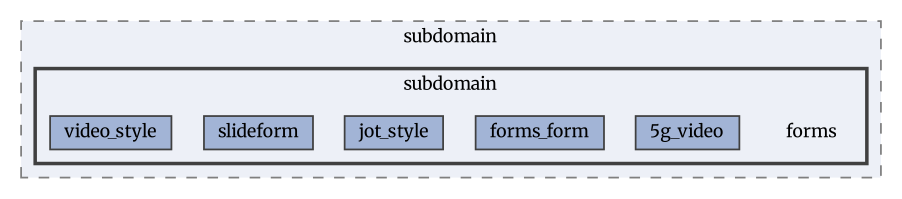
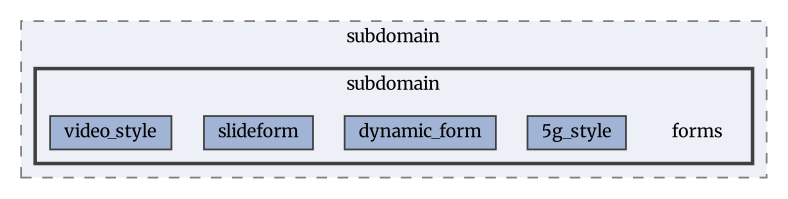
(394, 133) -> none
(540, 133) -> (420, 133)
(688, 133) -> (577, 133)
